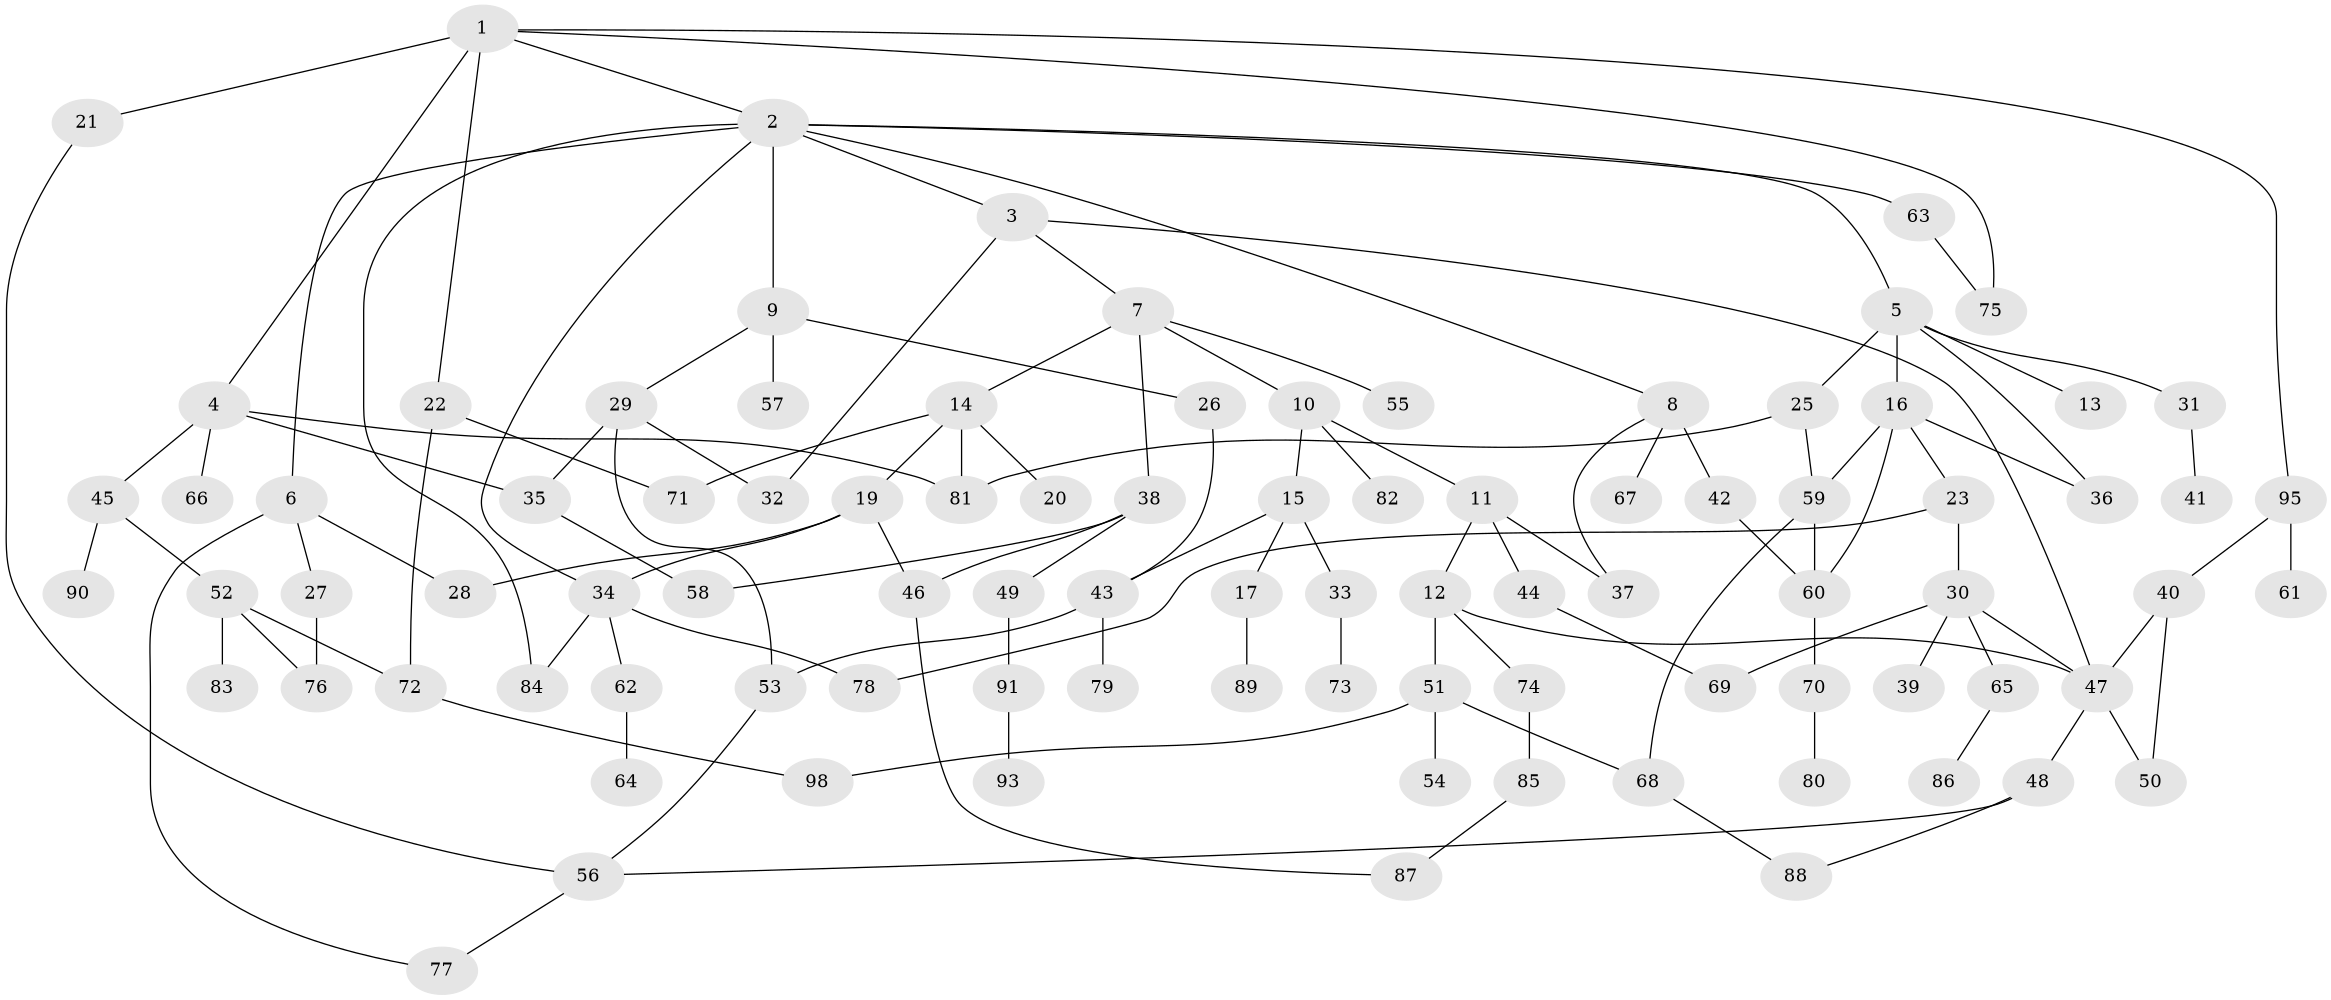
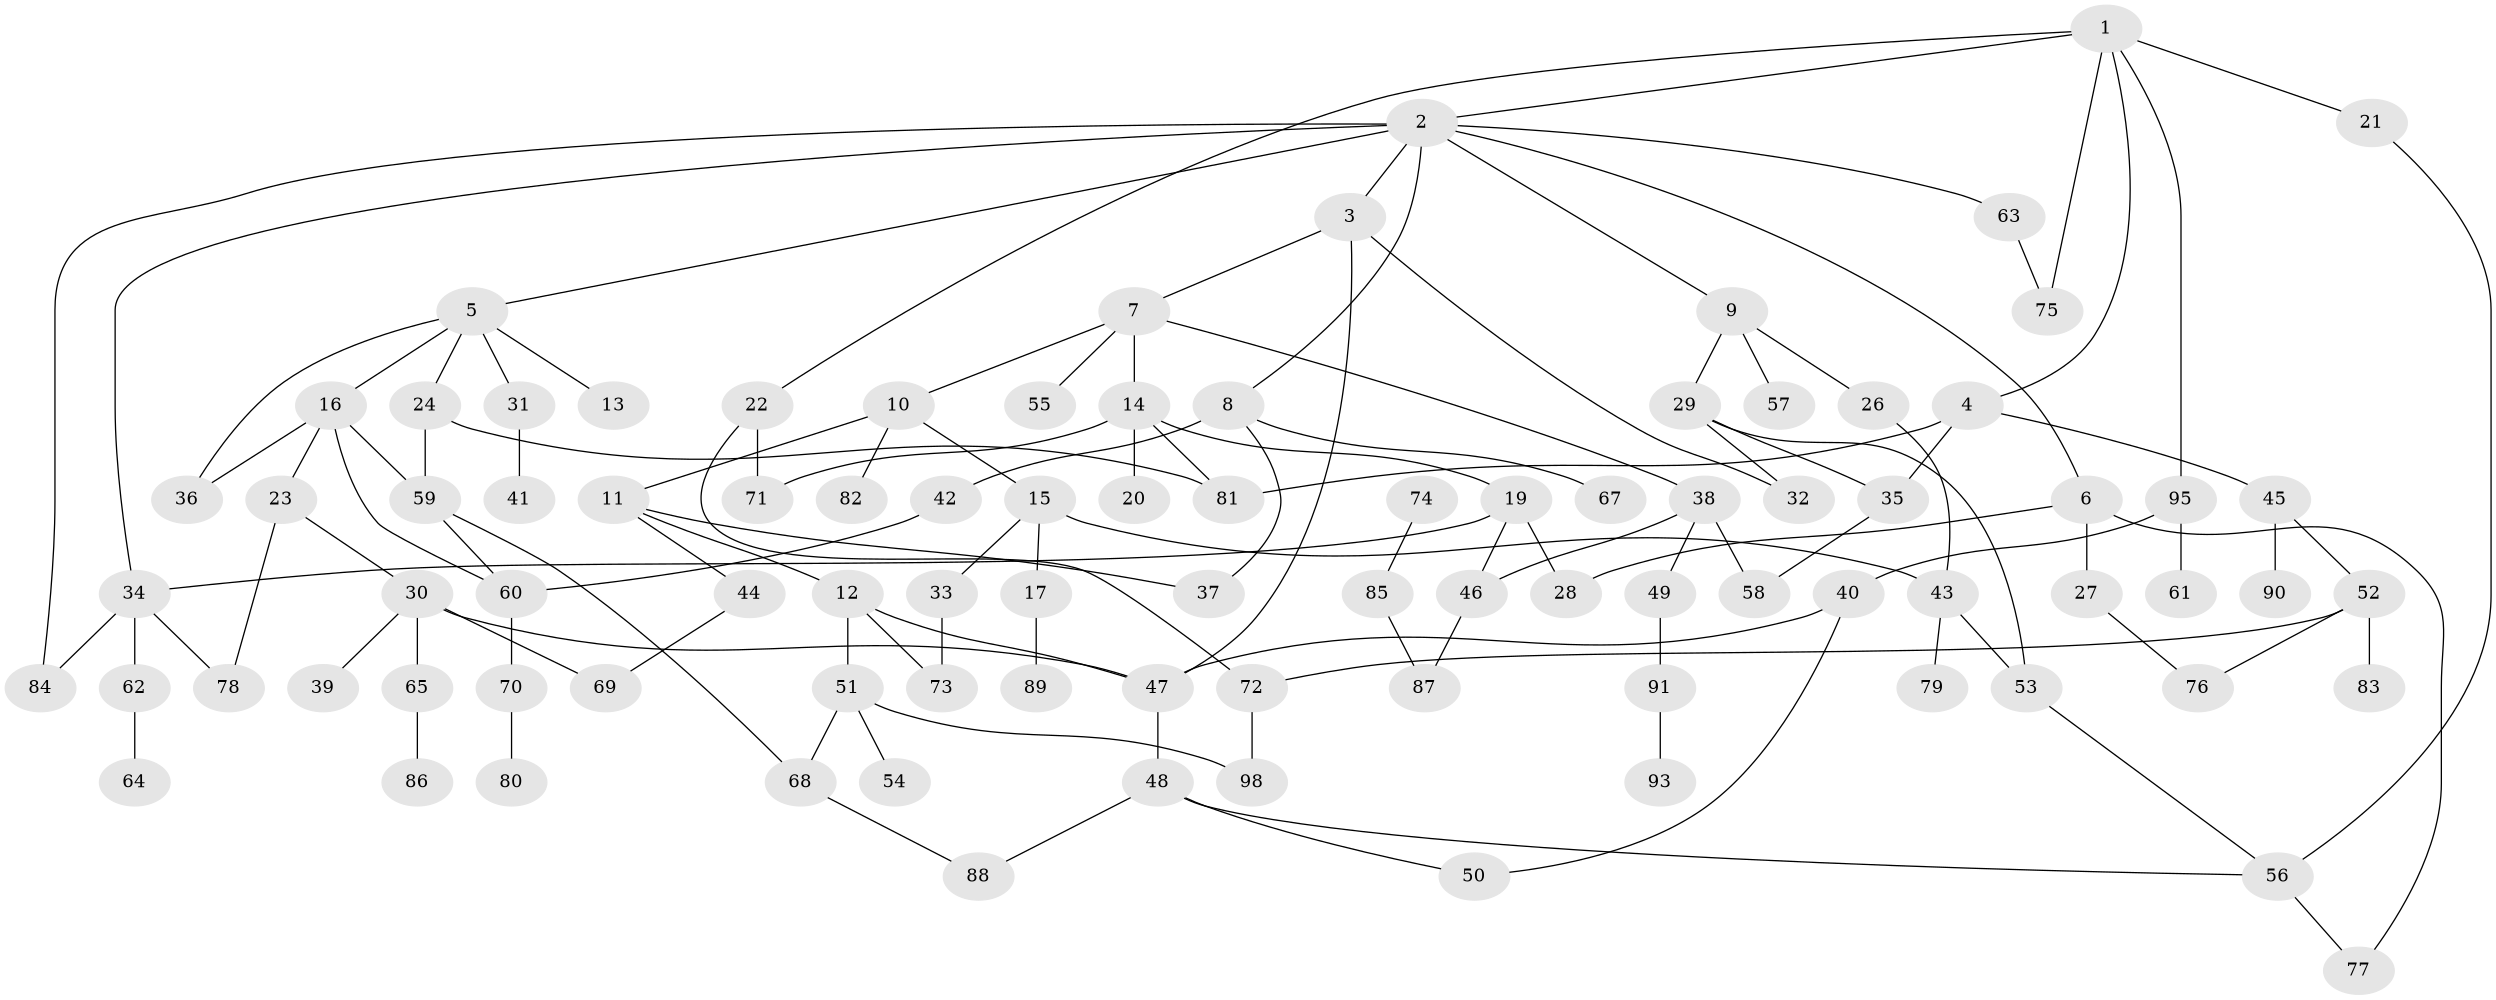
(1803, 406) -> (425, 406)
(198, 500) -> none
(1482, 641) -> (892, 638)
(2124, 735) -> (1312, 839)
